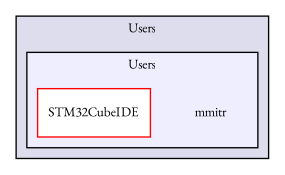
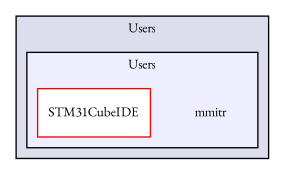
(94, 113) -> (94, 113)
